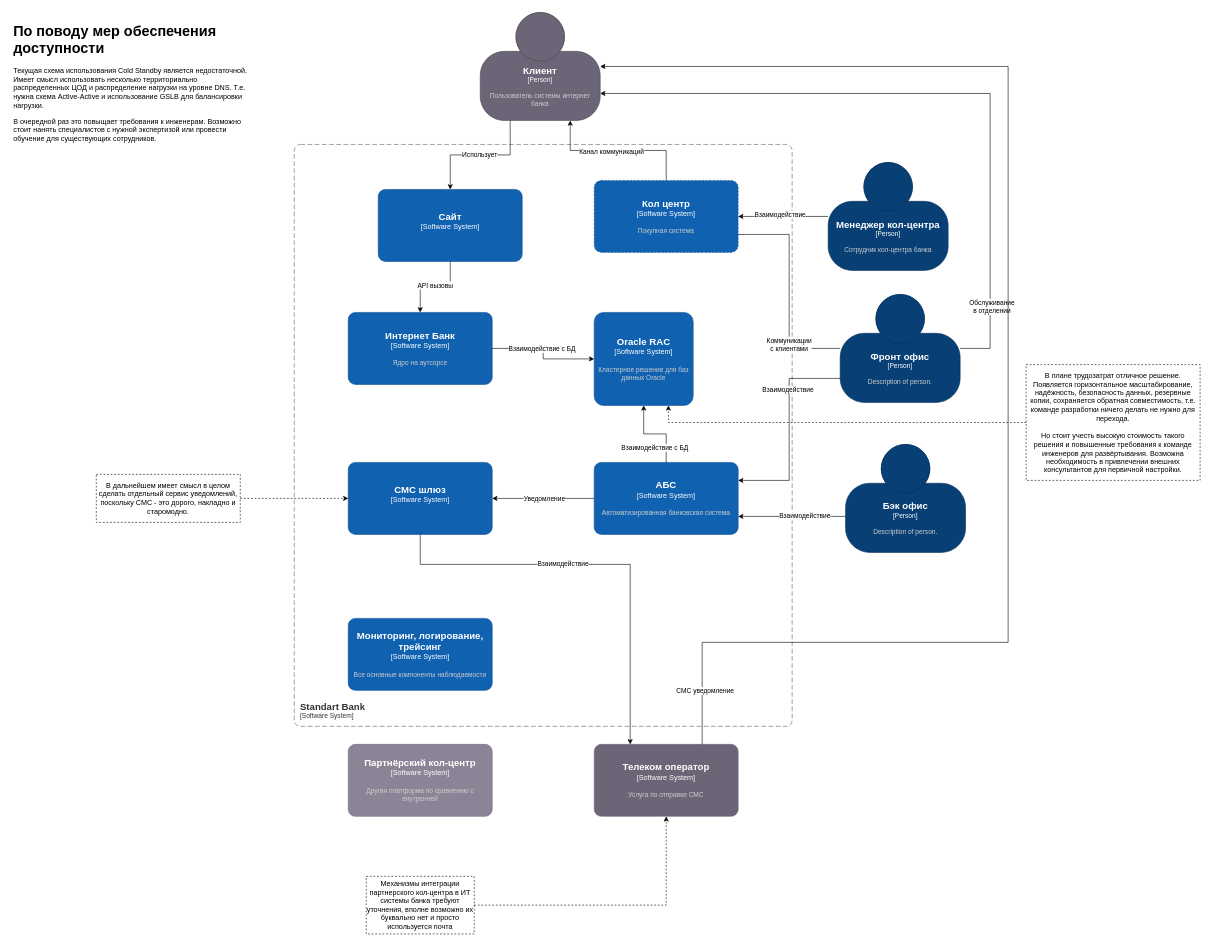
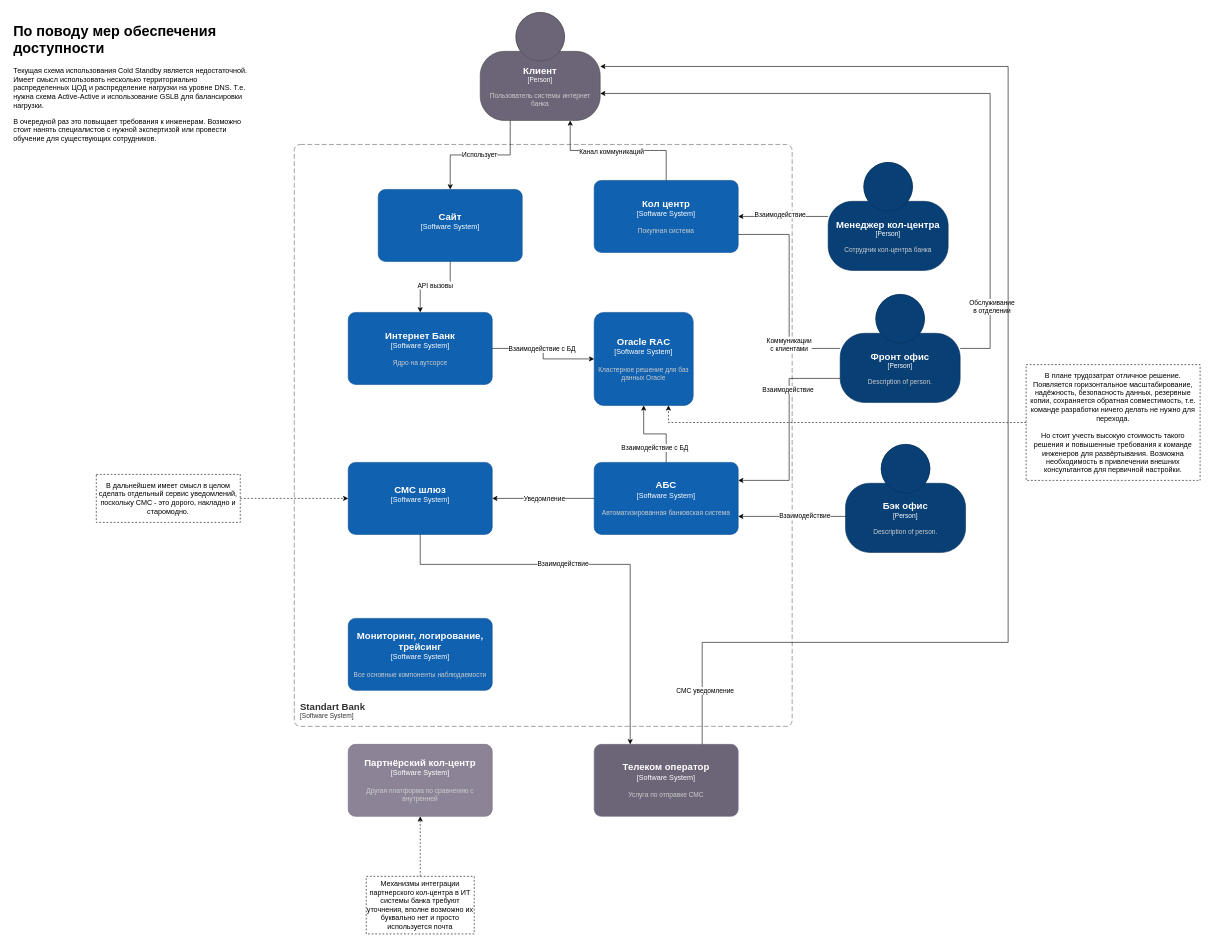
(666, 216) -> (666, 216)
(666, 821) -> (420, 821)
